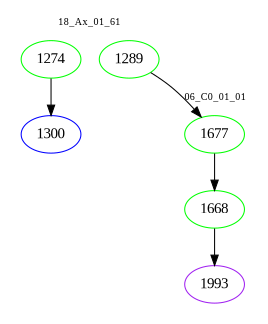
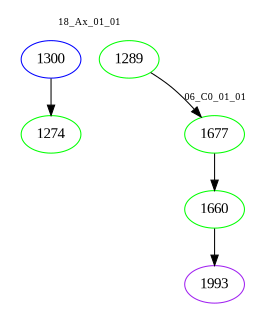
(90, 22) -> (90, 22)
(51, 92) -> (51, 92)
(215, 209) -> (215, 209)
